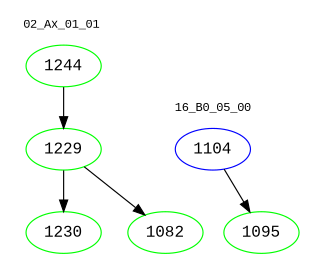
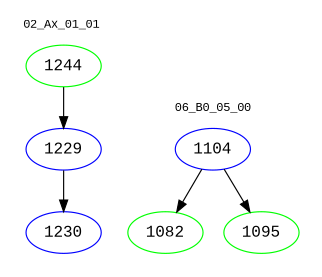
(213, 108) -> (213, 108)
(64, 149) -> (64, 149)
(102, 181) -> (192, 186)
(64, 233) -> (64, 233)
